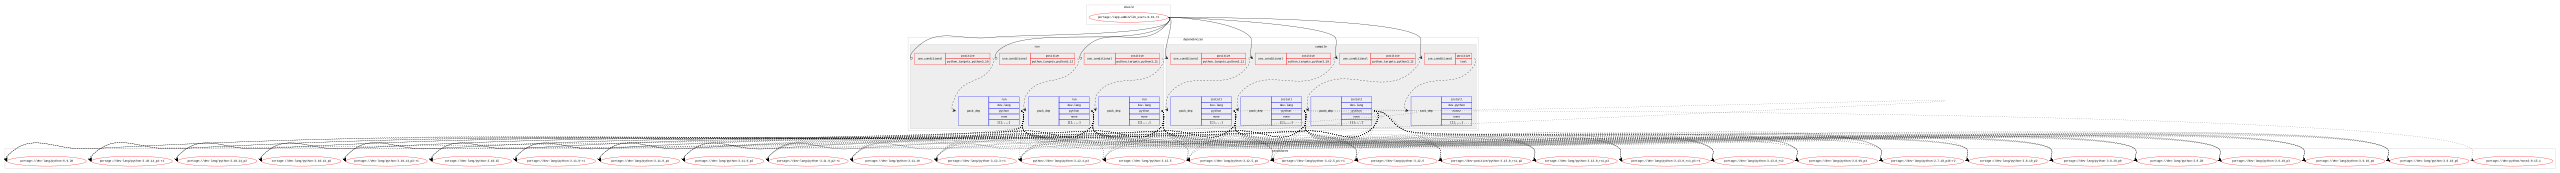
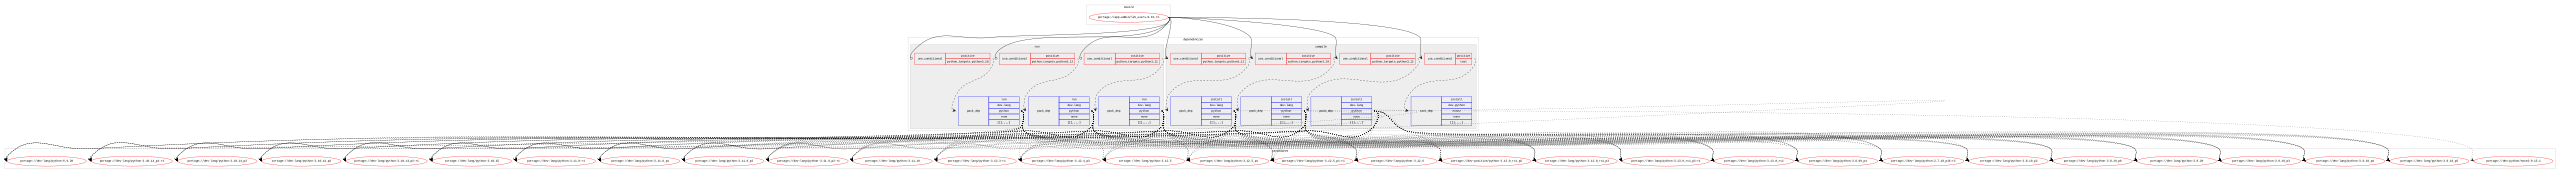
(1061, 161) -> (1061, 161)
